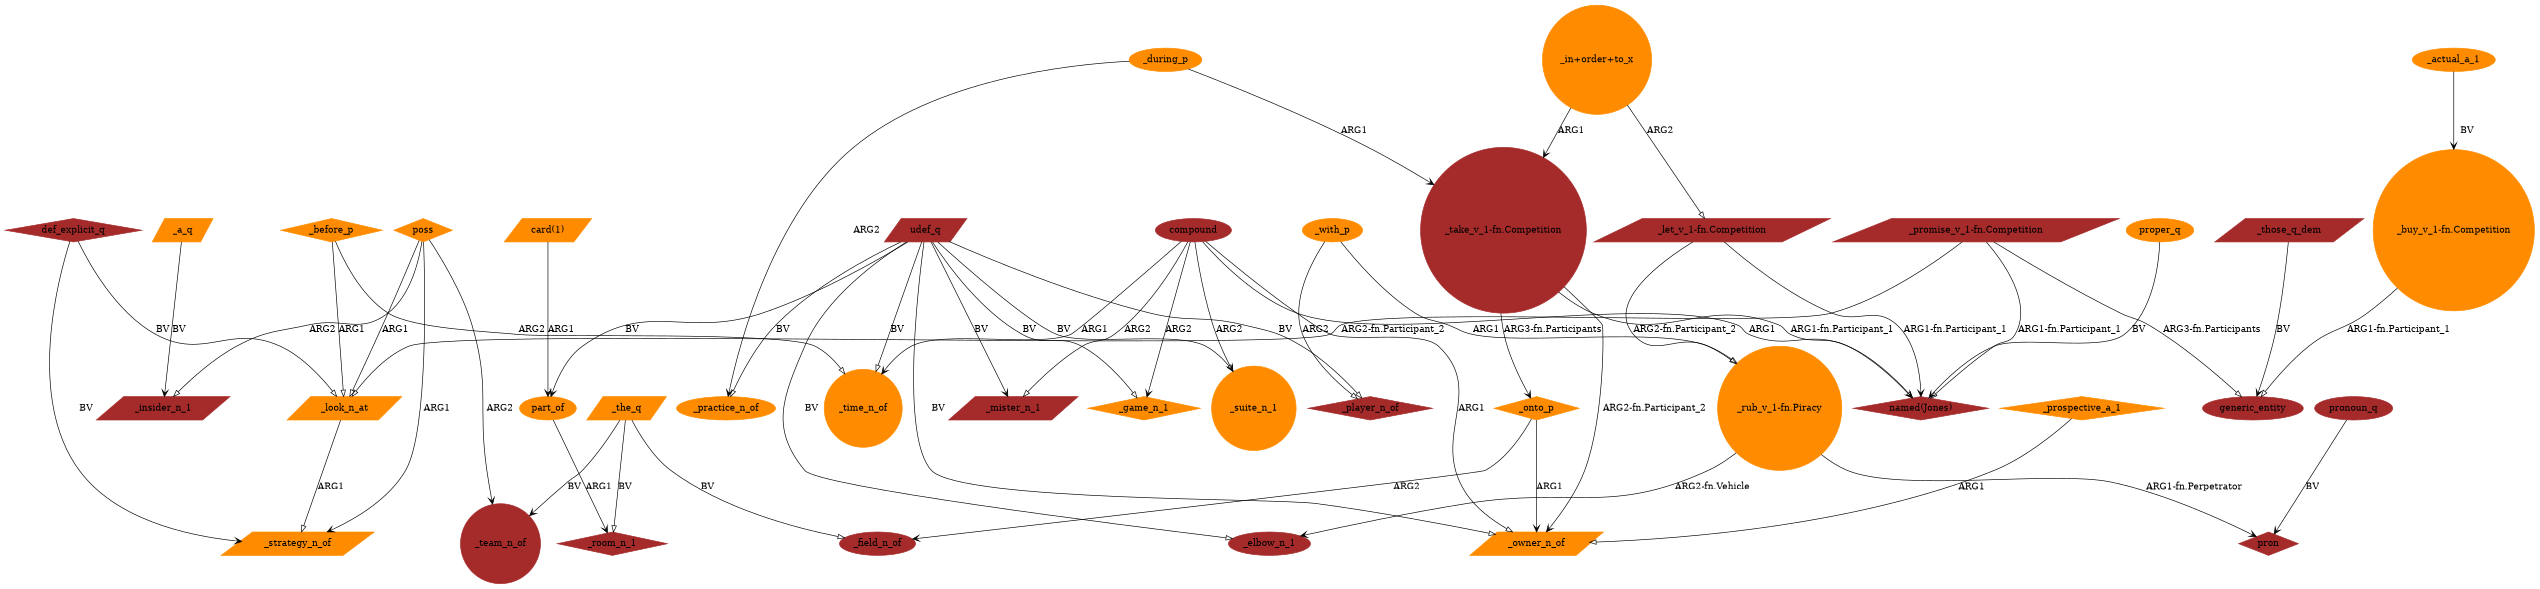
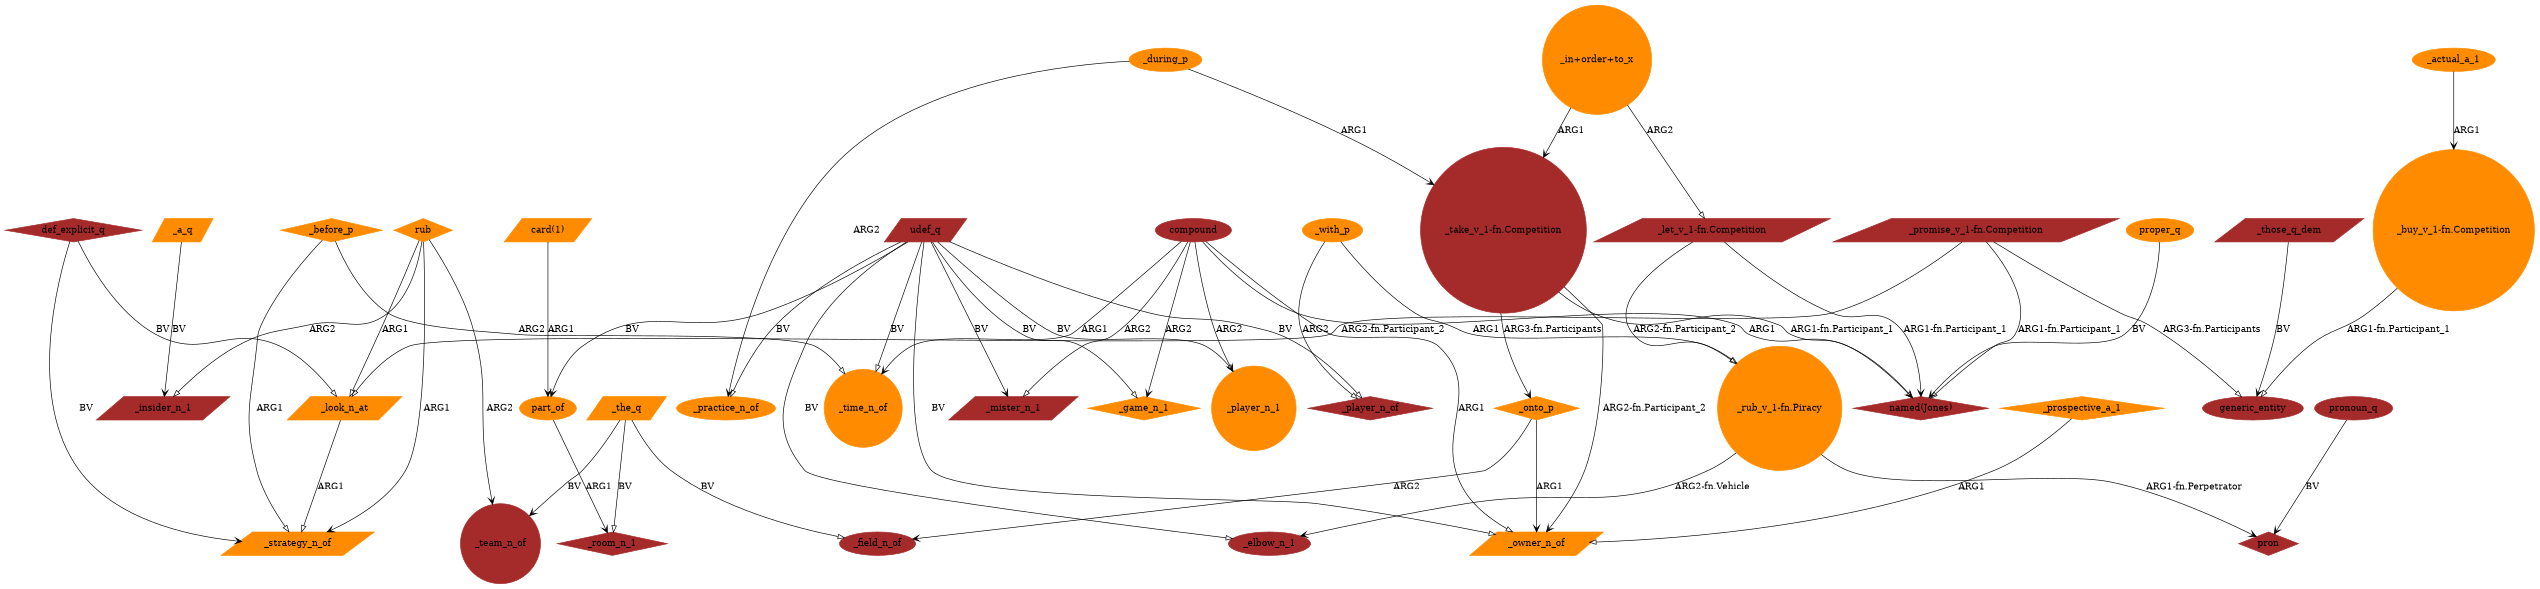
(2467, 131) -> (2467, 131)
(423, 230) -> (423, 230)
(338, 316) -> (253, 377)
(1254, 408) -> (1254, 408)
